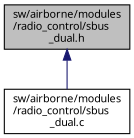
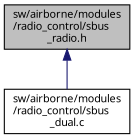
(67, 27) -> (67, 27)
